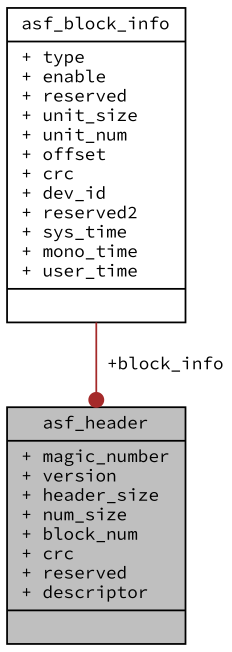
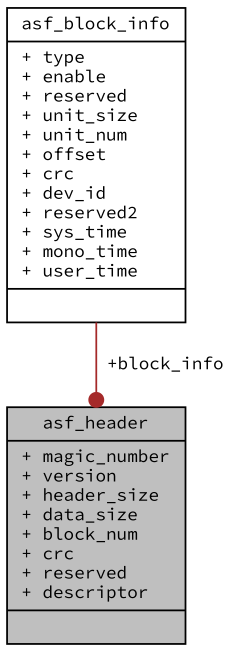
(75, 515) -> (80, 515)
